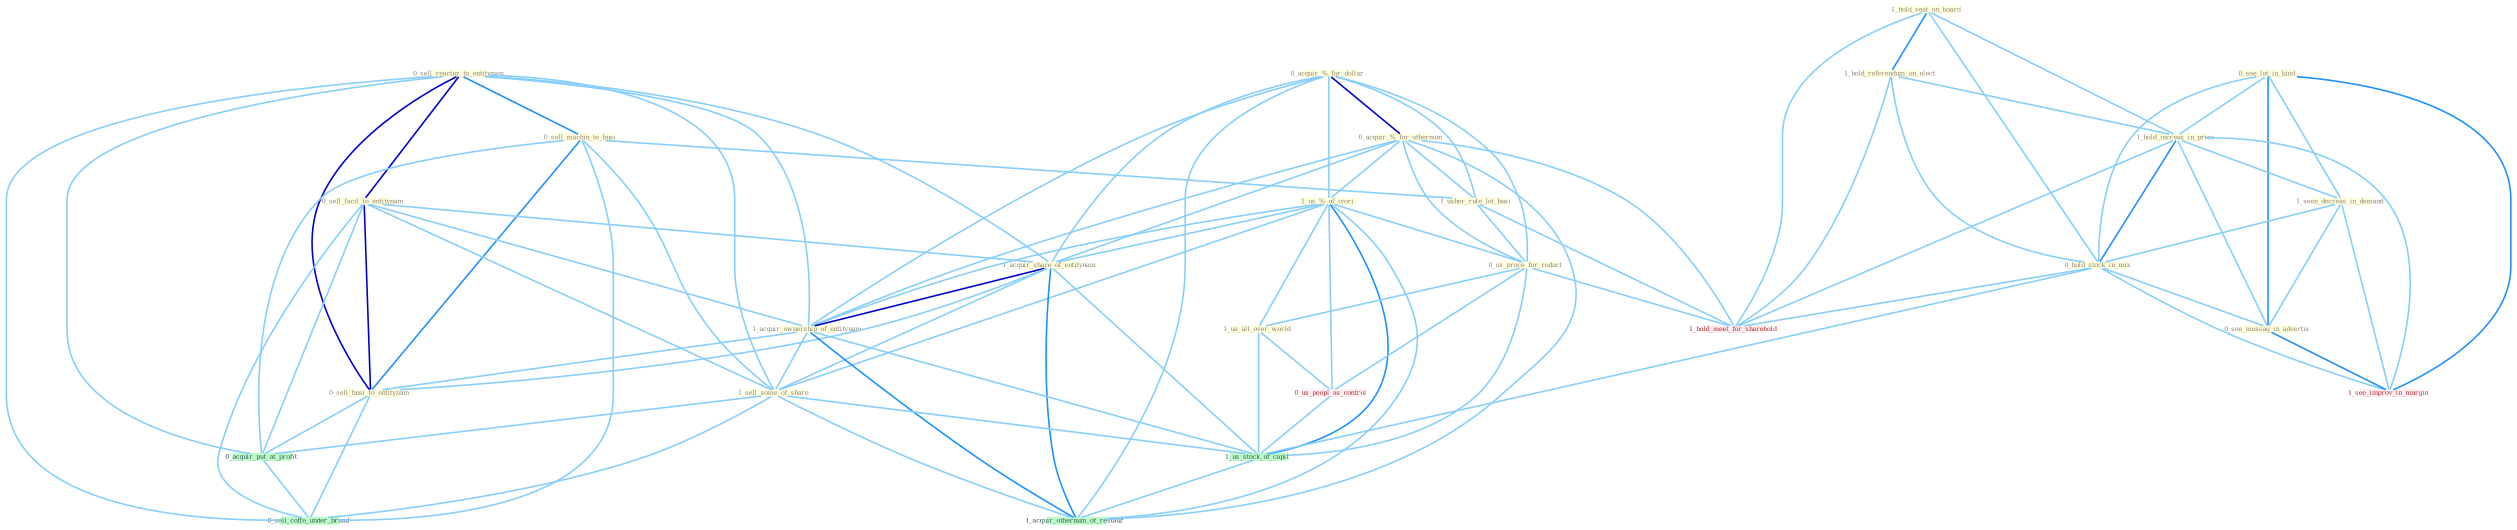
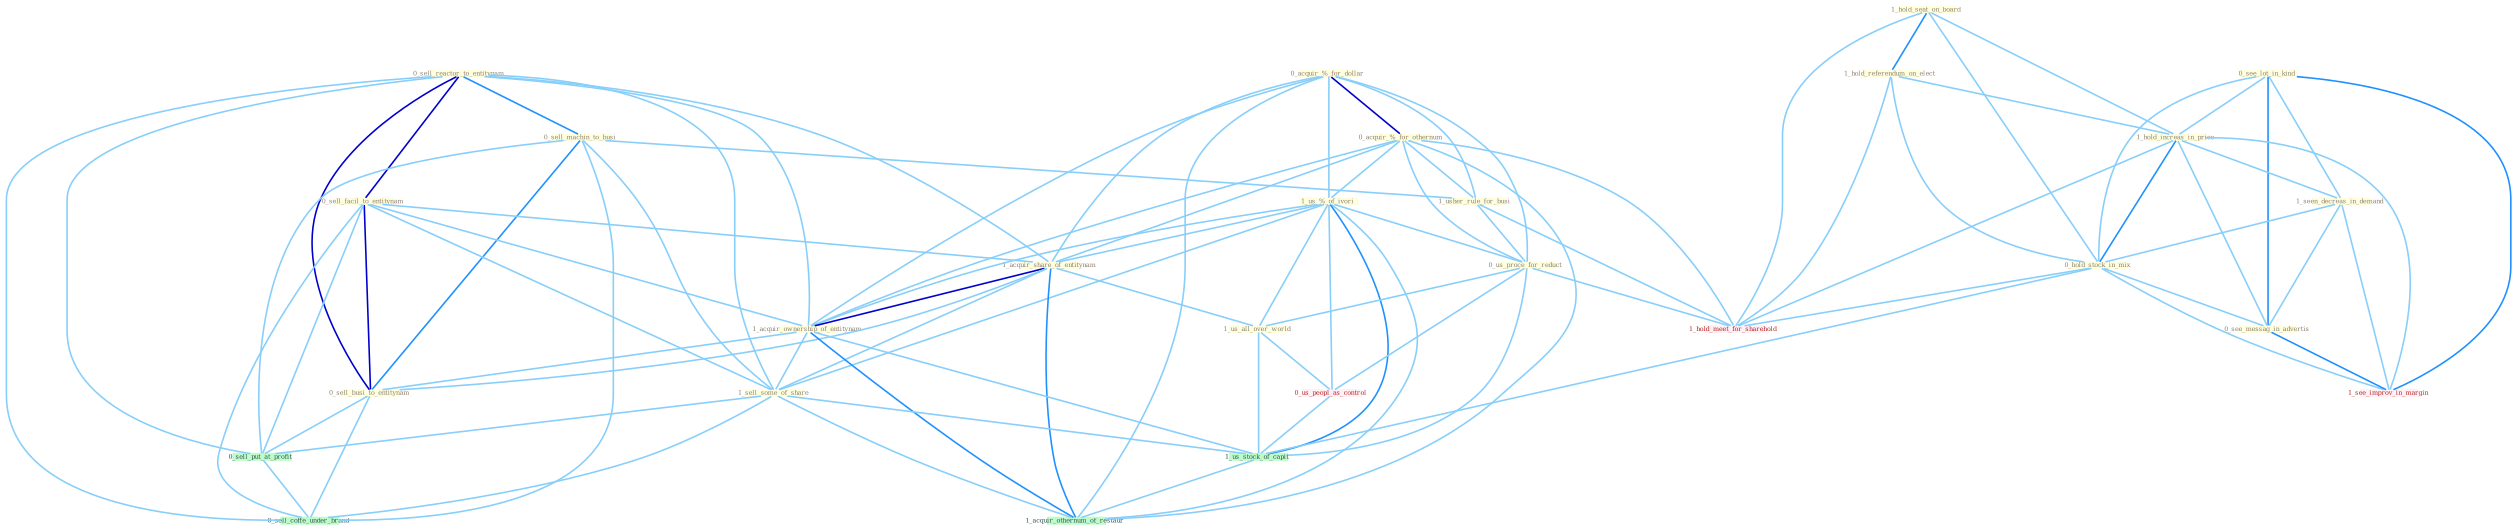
(1476, 201) -> (1476, 201)
(1155, 361) -> (1155, 297)
(262, 457) -> (262, 457)
